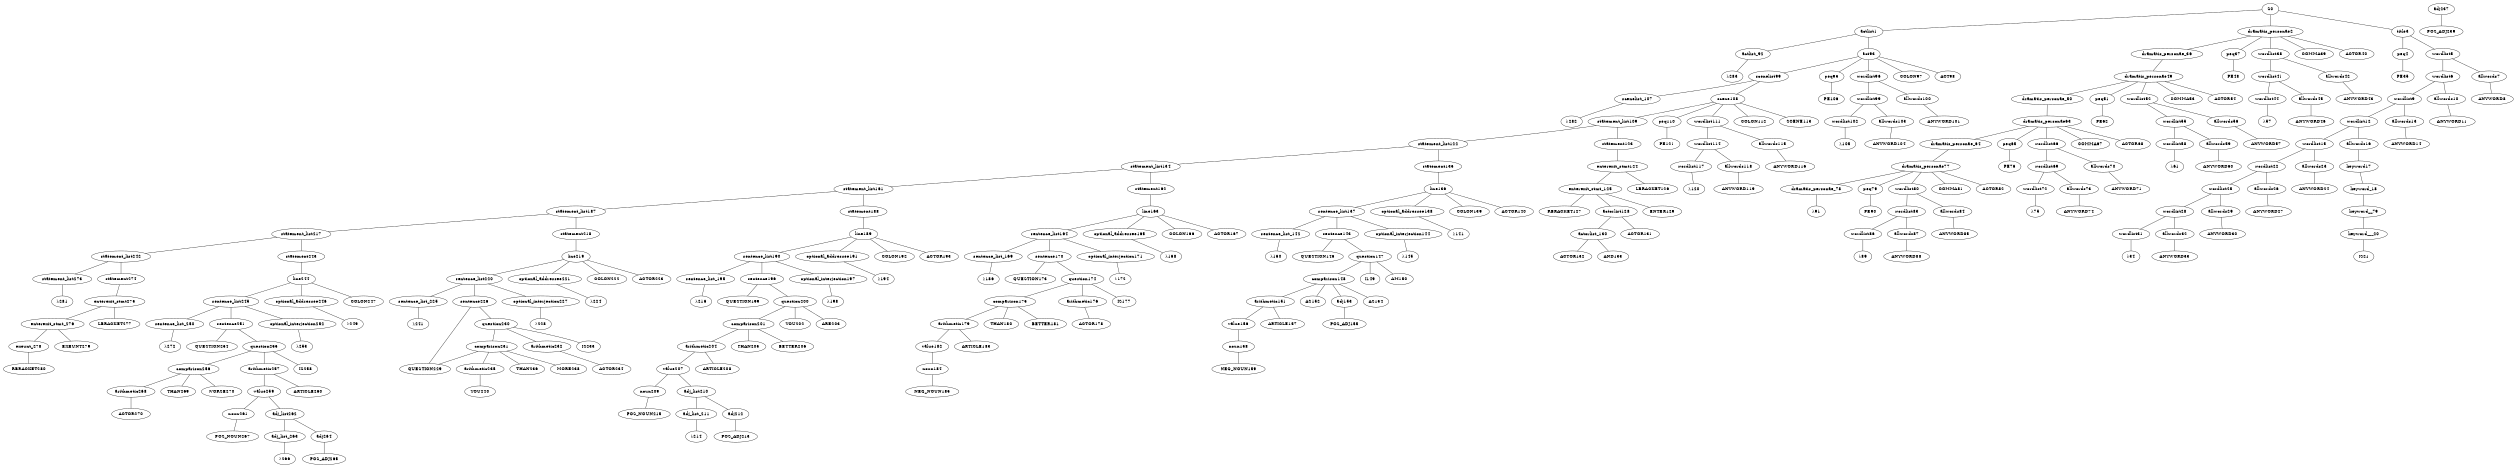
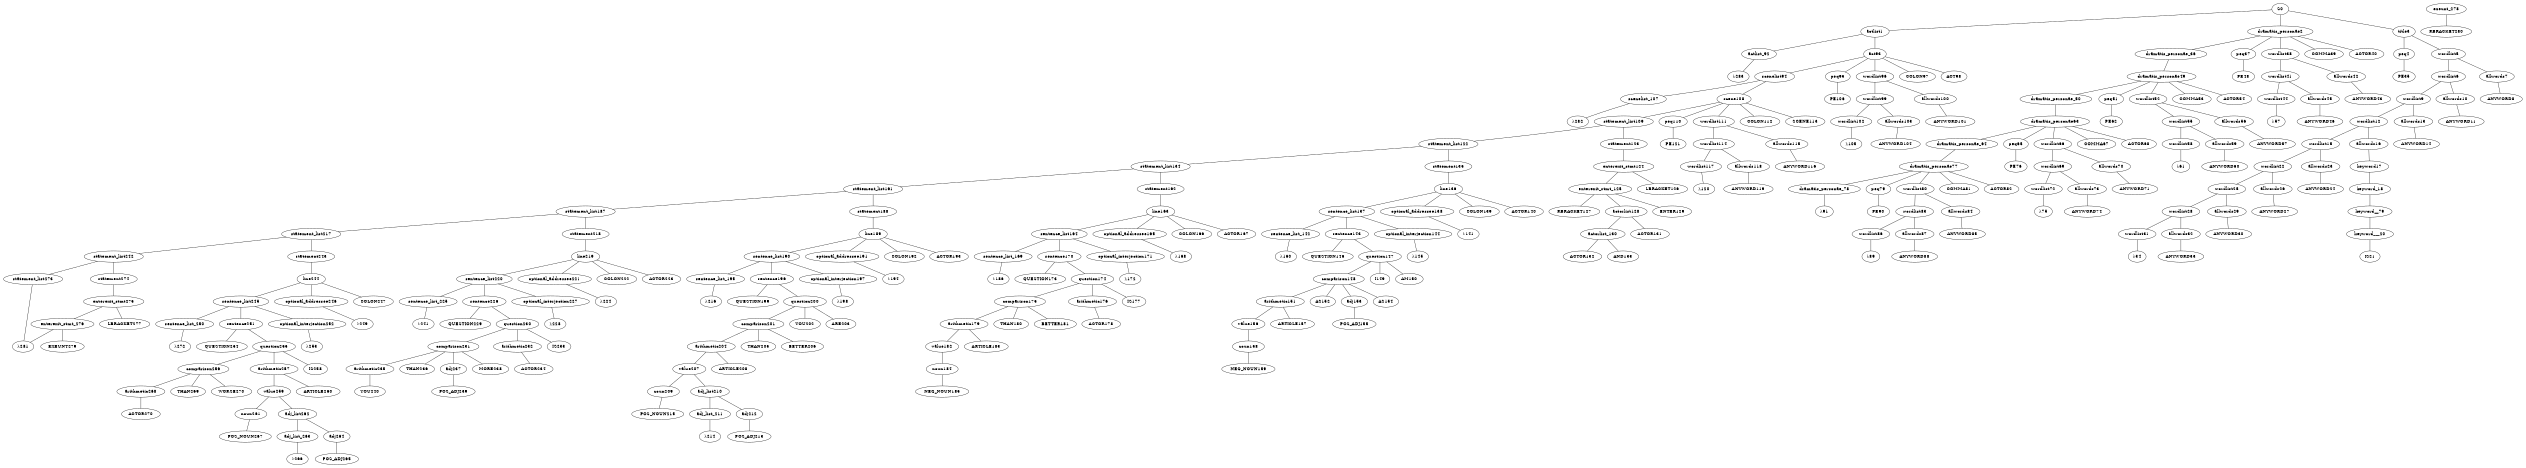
(1768, 77) -> (1775, 77)
(41, 335) -> (42, 336)
(458, 358) -> (453, 358)
